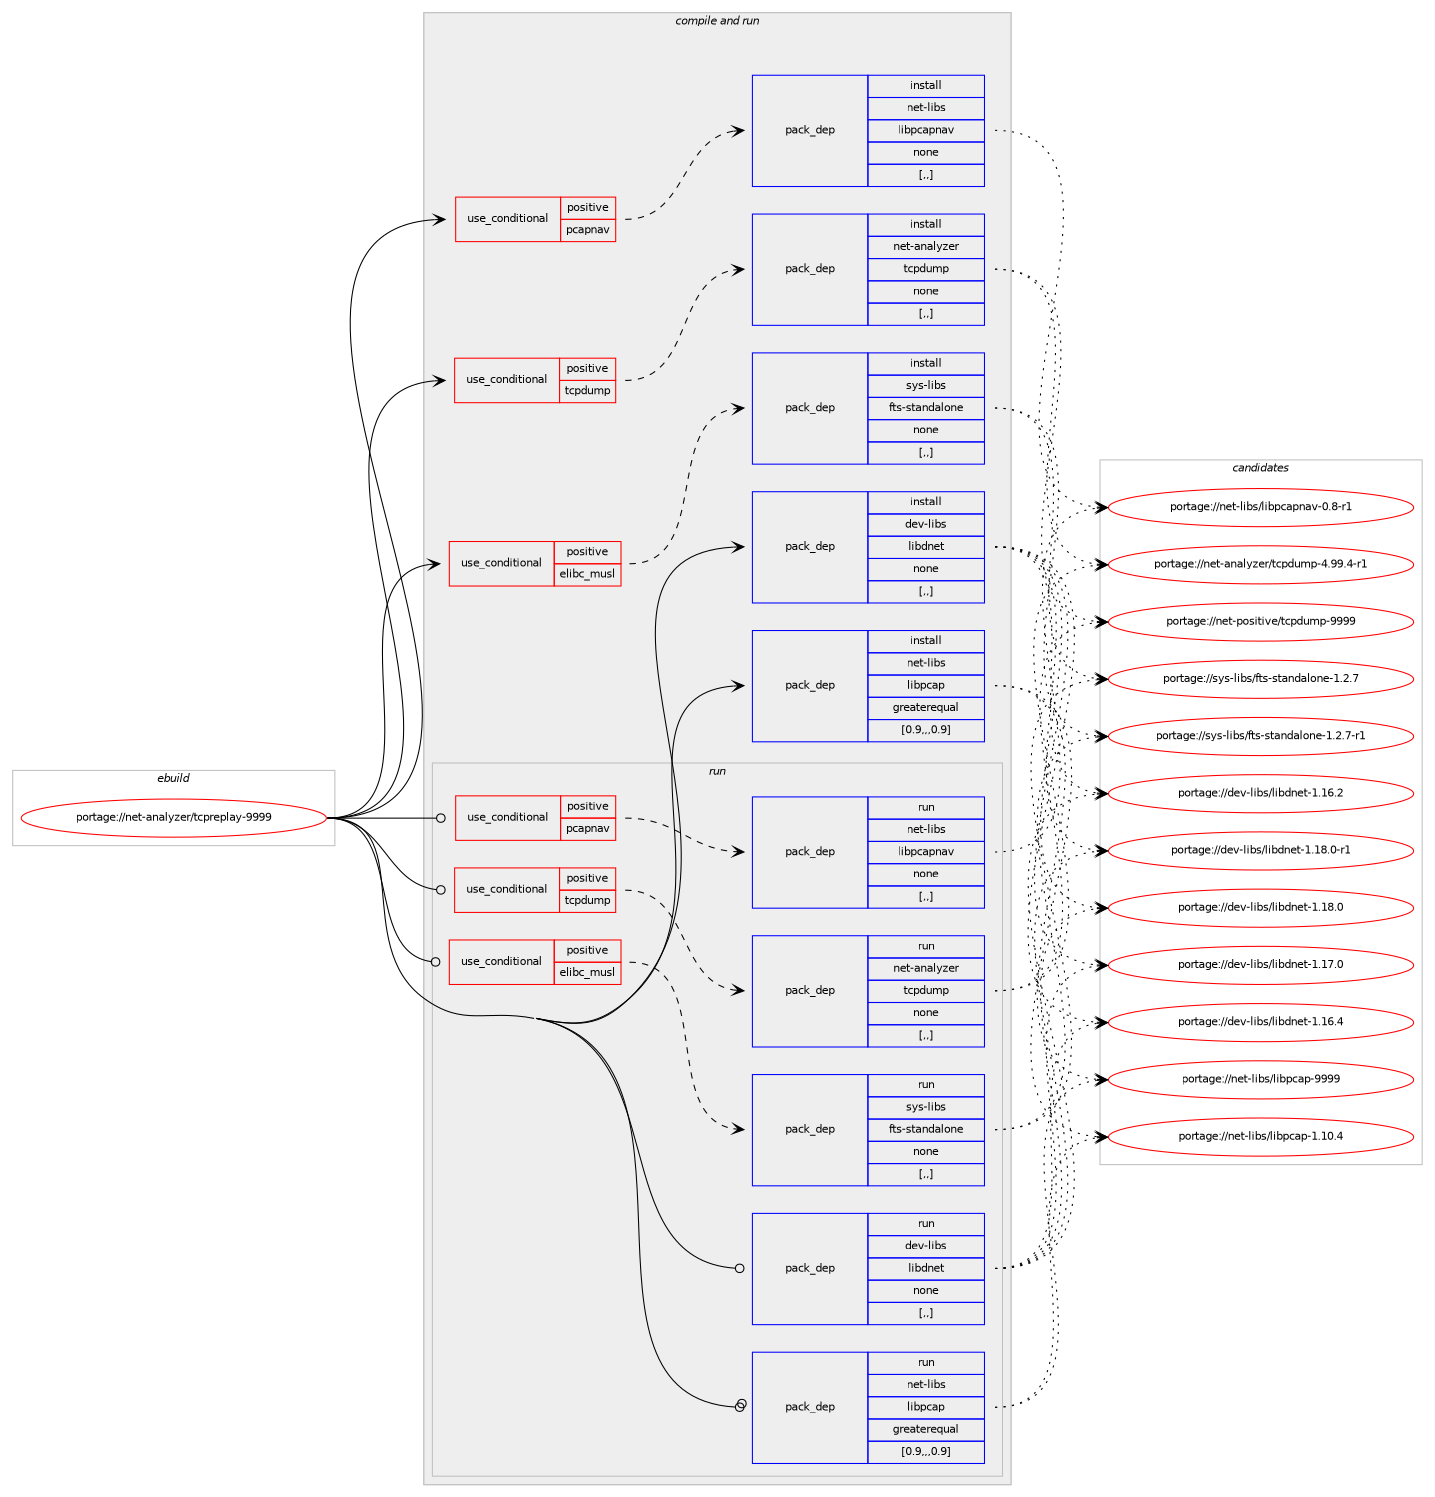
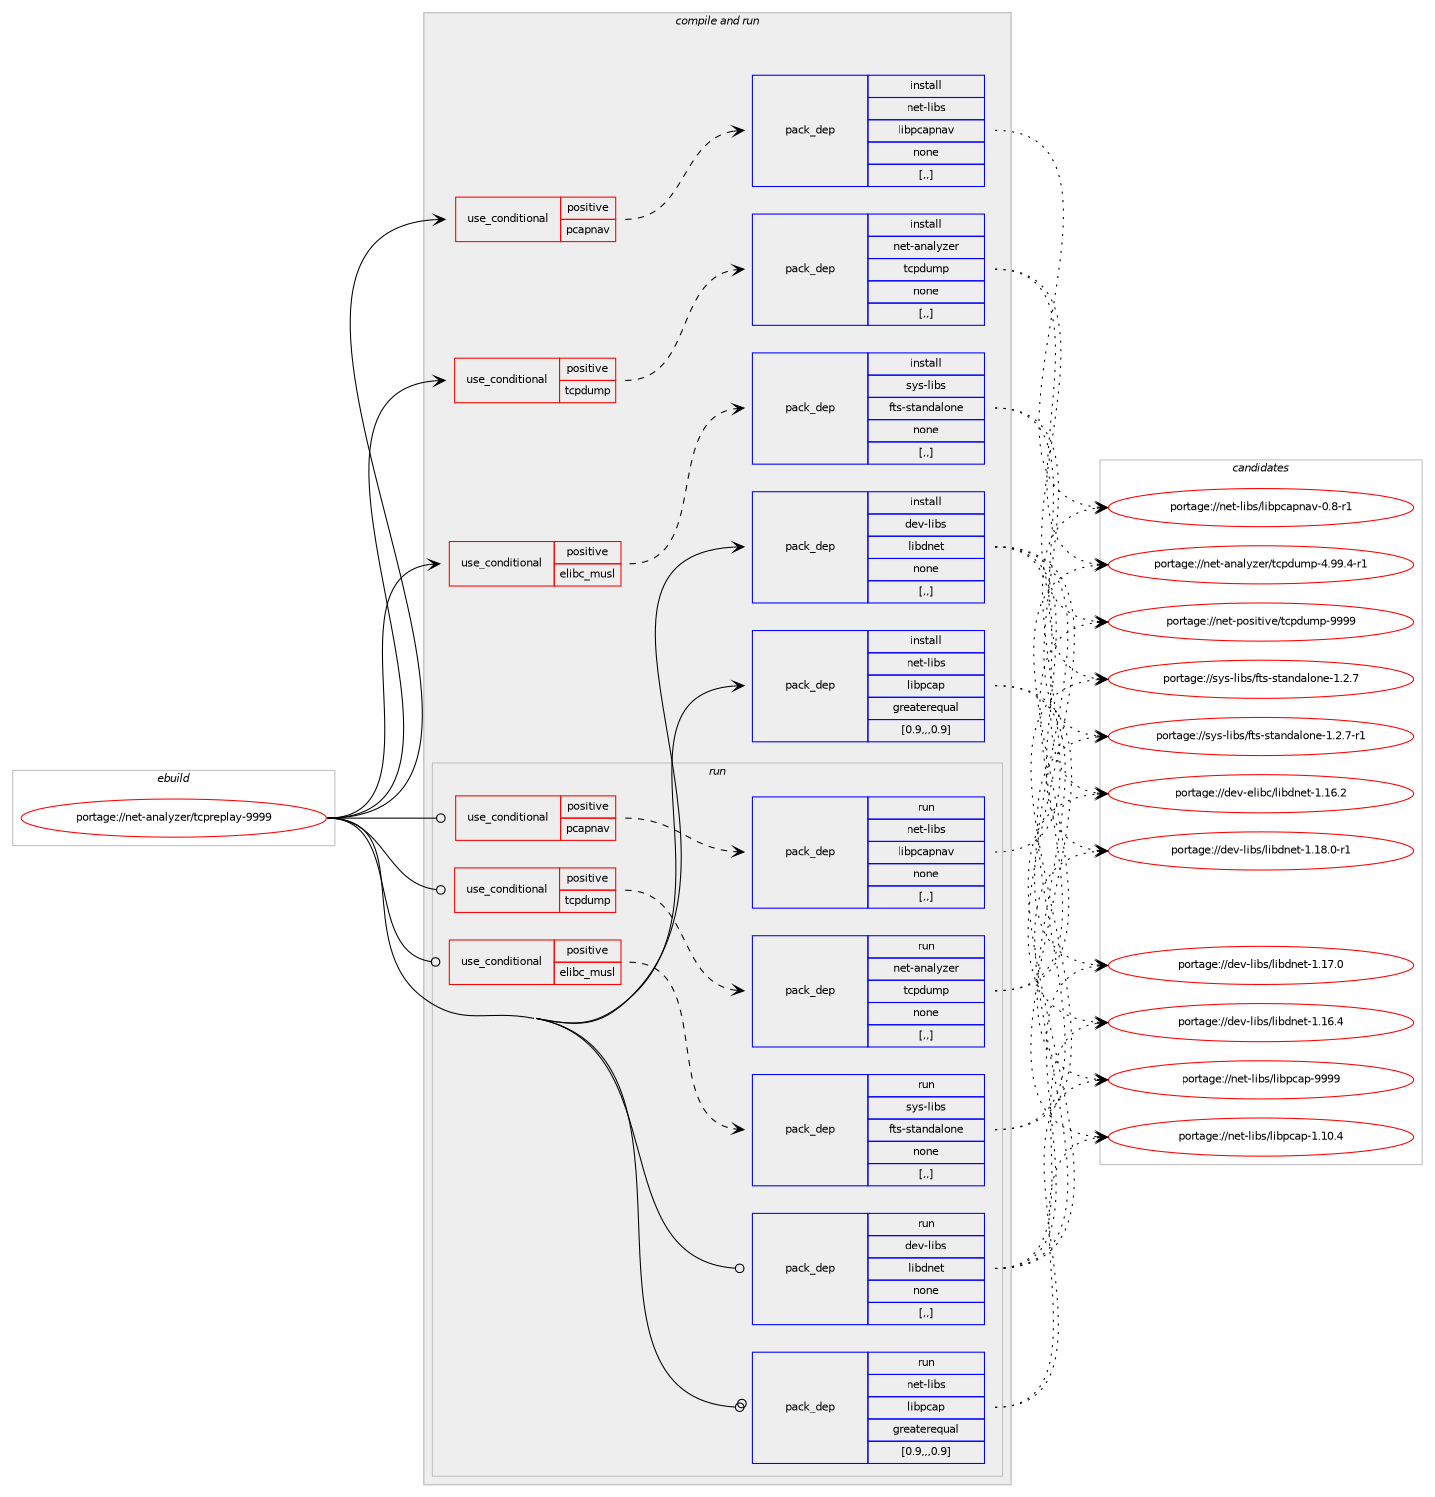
(1261, 794) -> (1261, 794)
(1261, 908) -> none
